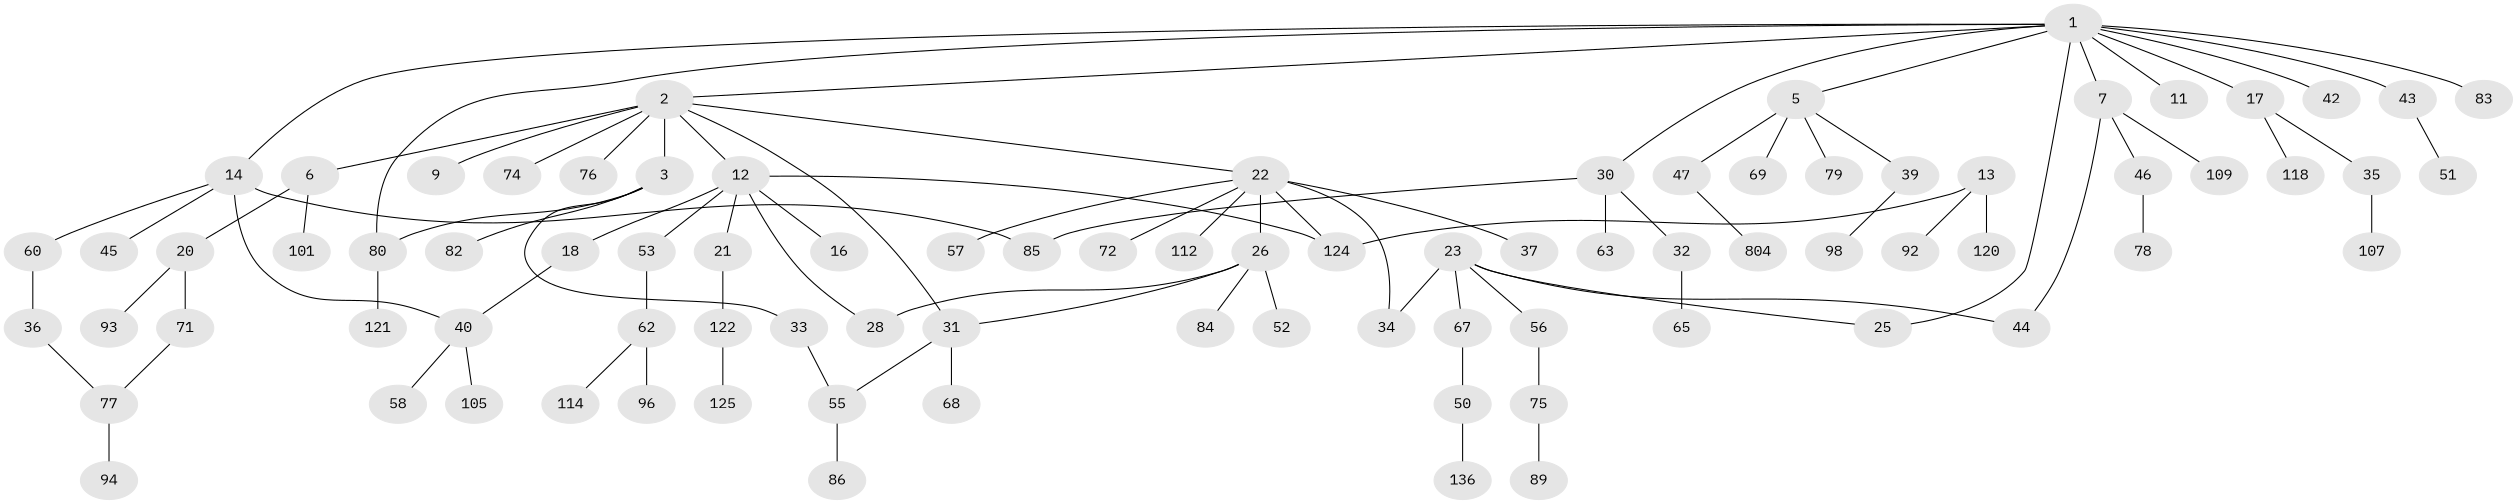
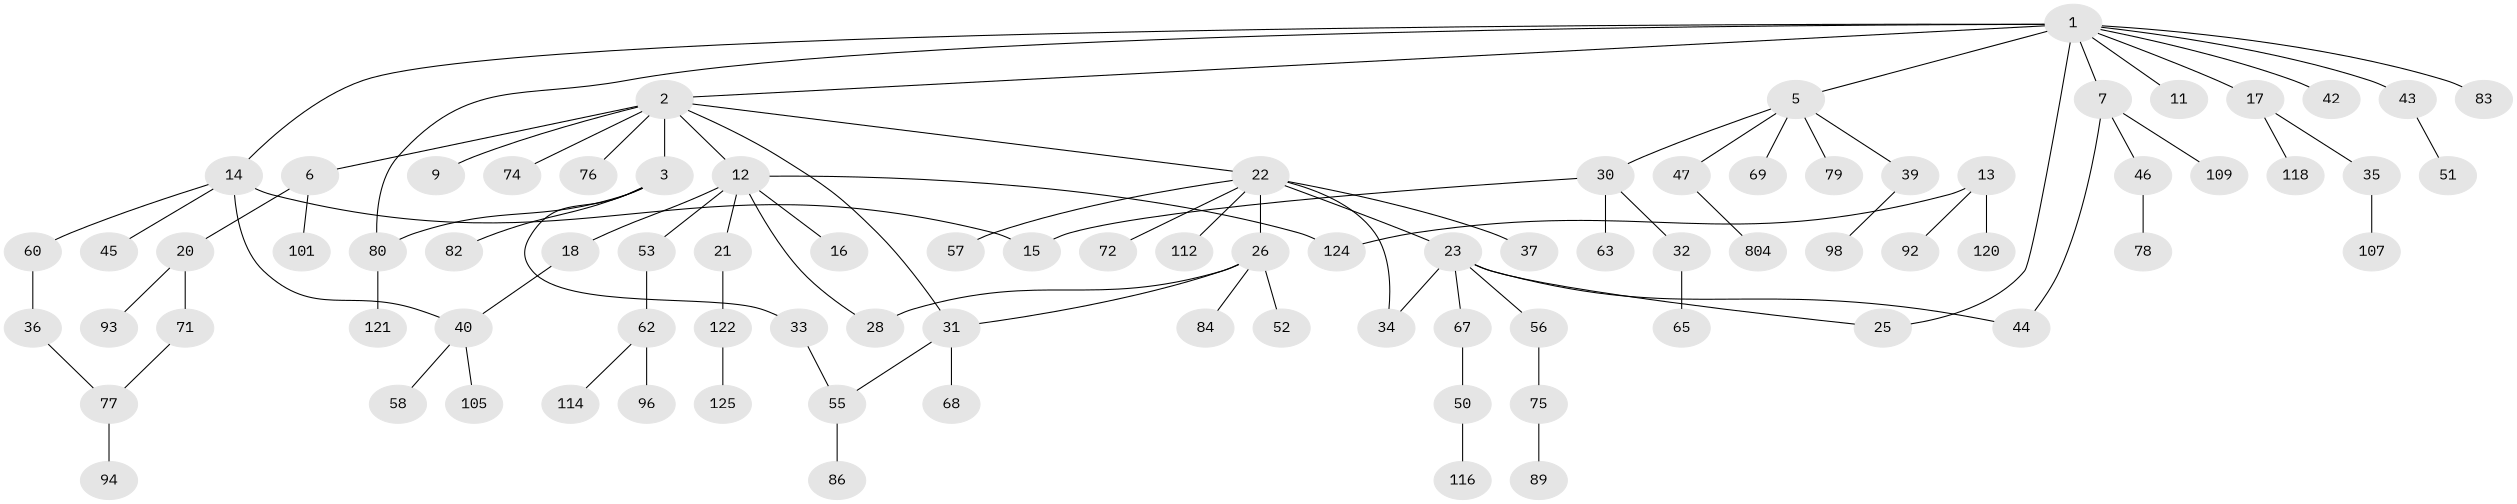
(1823, 60) -> (1699, 135)
(1298, 214) -> (1372, 218)
(1032, 252) -> (1032, 252)
(1463, 480) -> (1463, 480)
